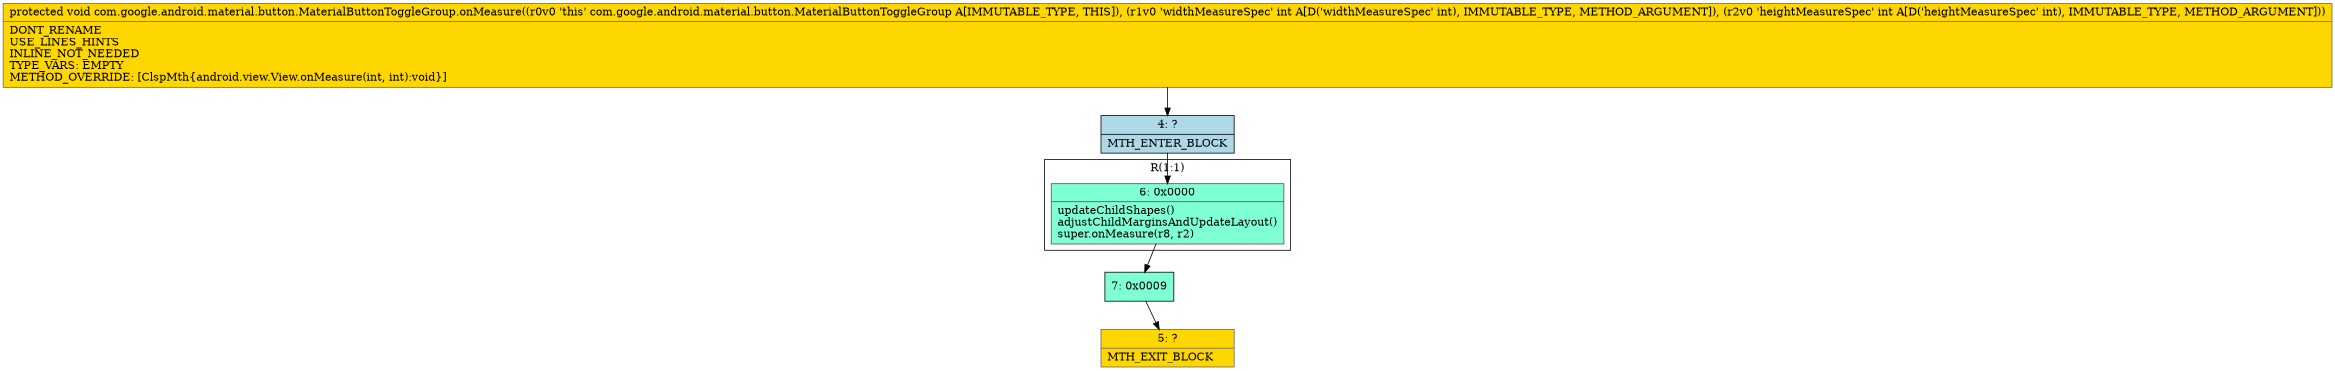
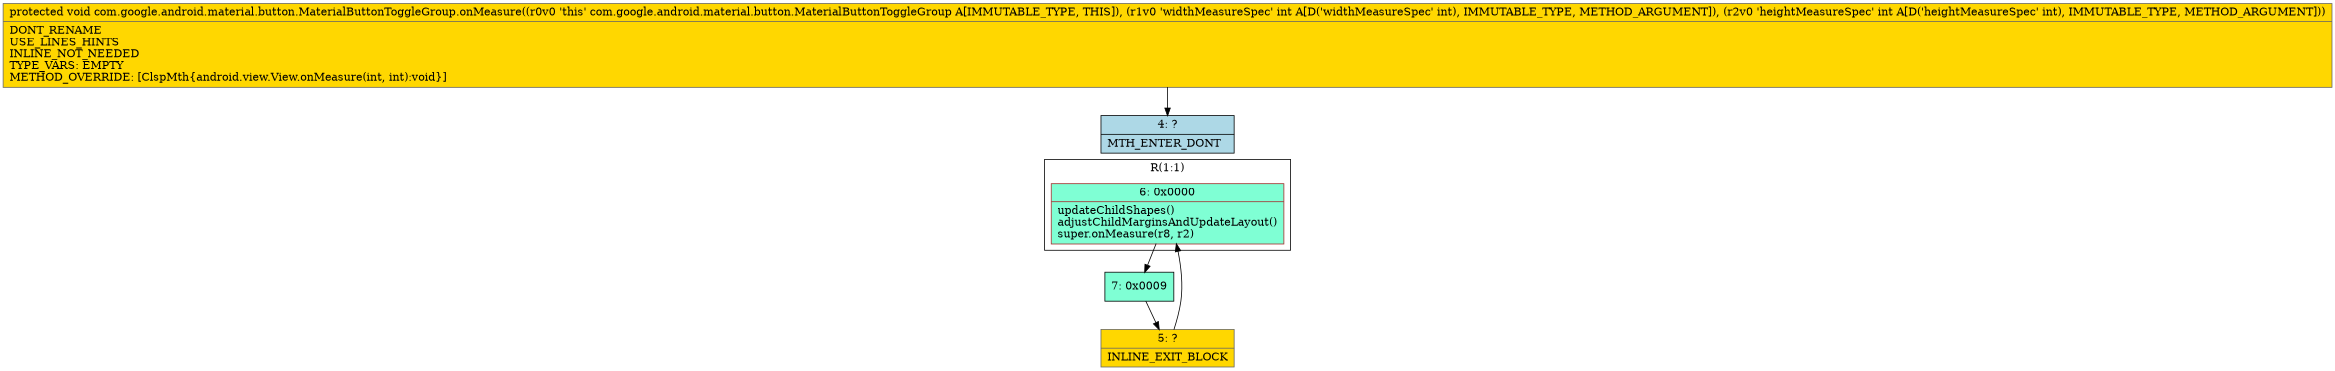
(1168, 143) -> (1164, 143)
(1168, 164) -> (1182, 291)
(1161, 357) -> (1168, 357)
